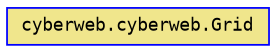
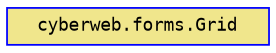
(138, 26) -> (138, 26)
